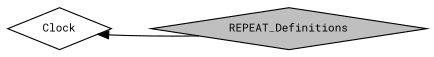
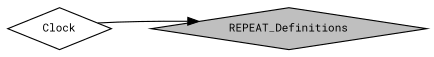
(154, 36) -> (143, 21)
